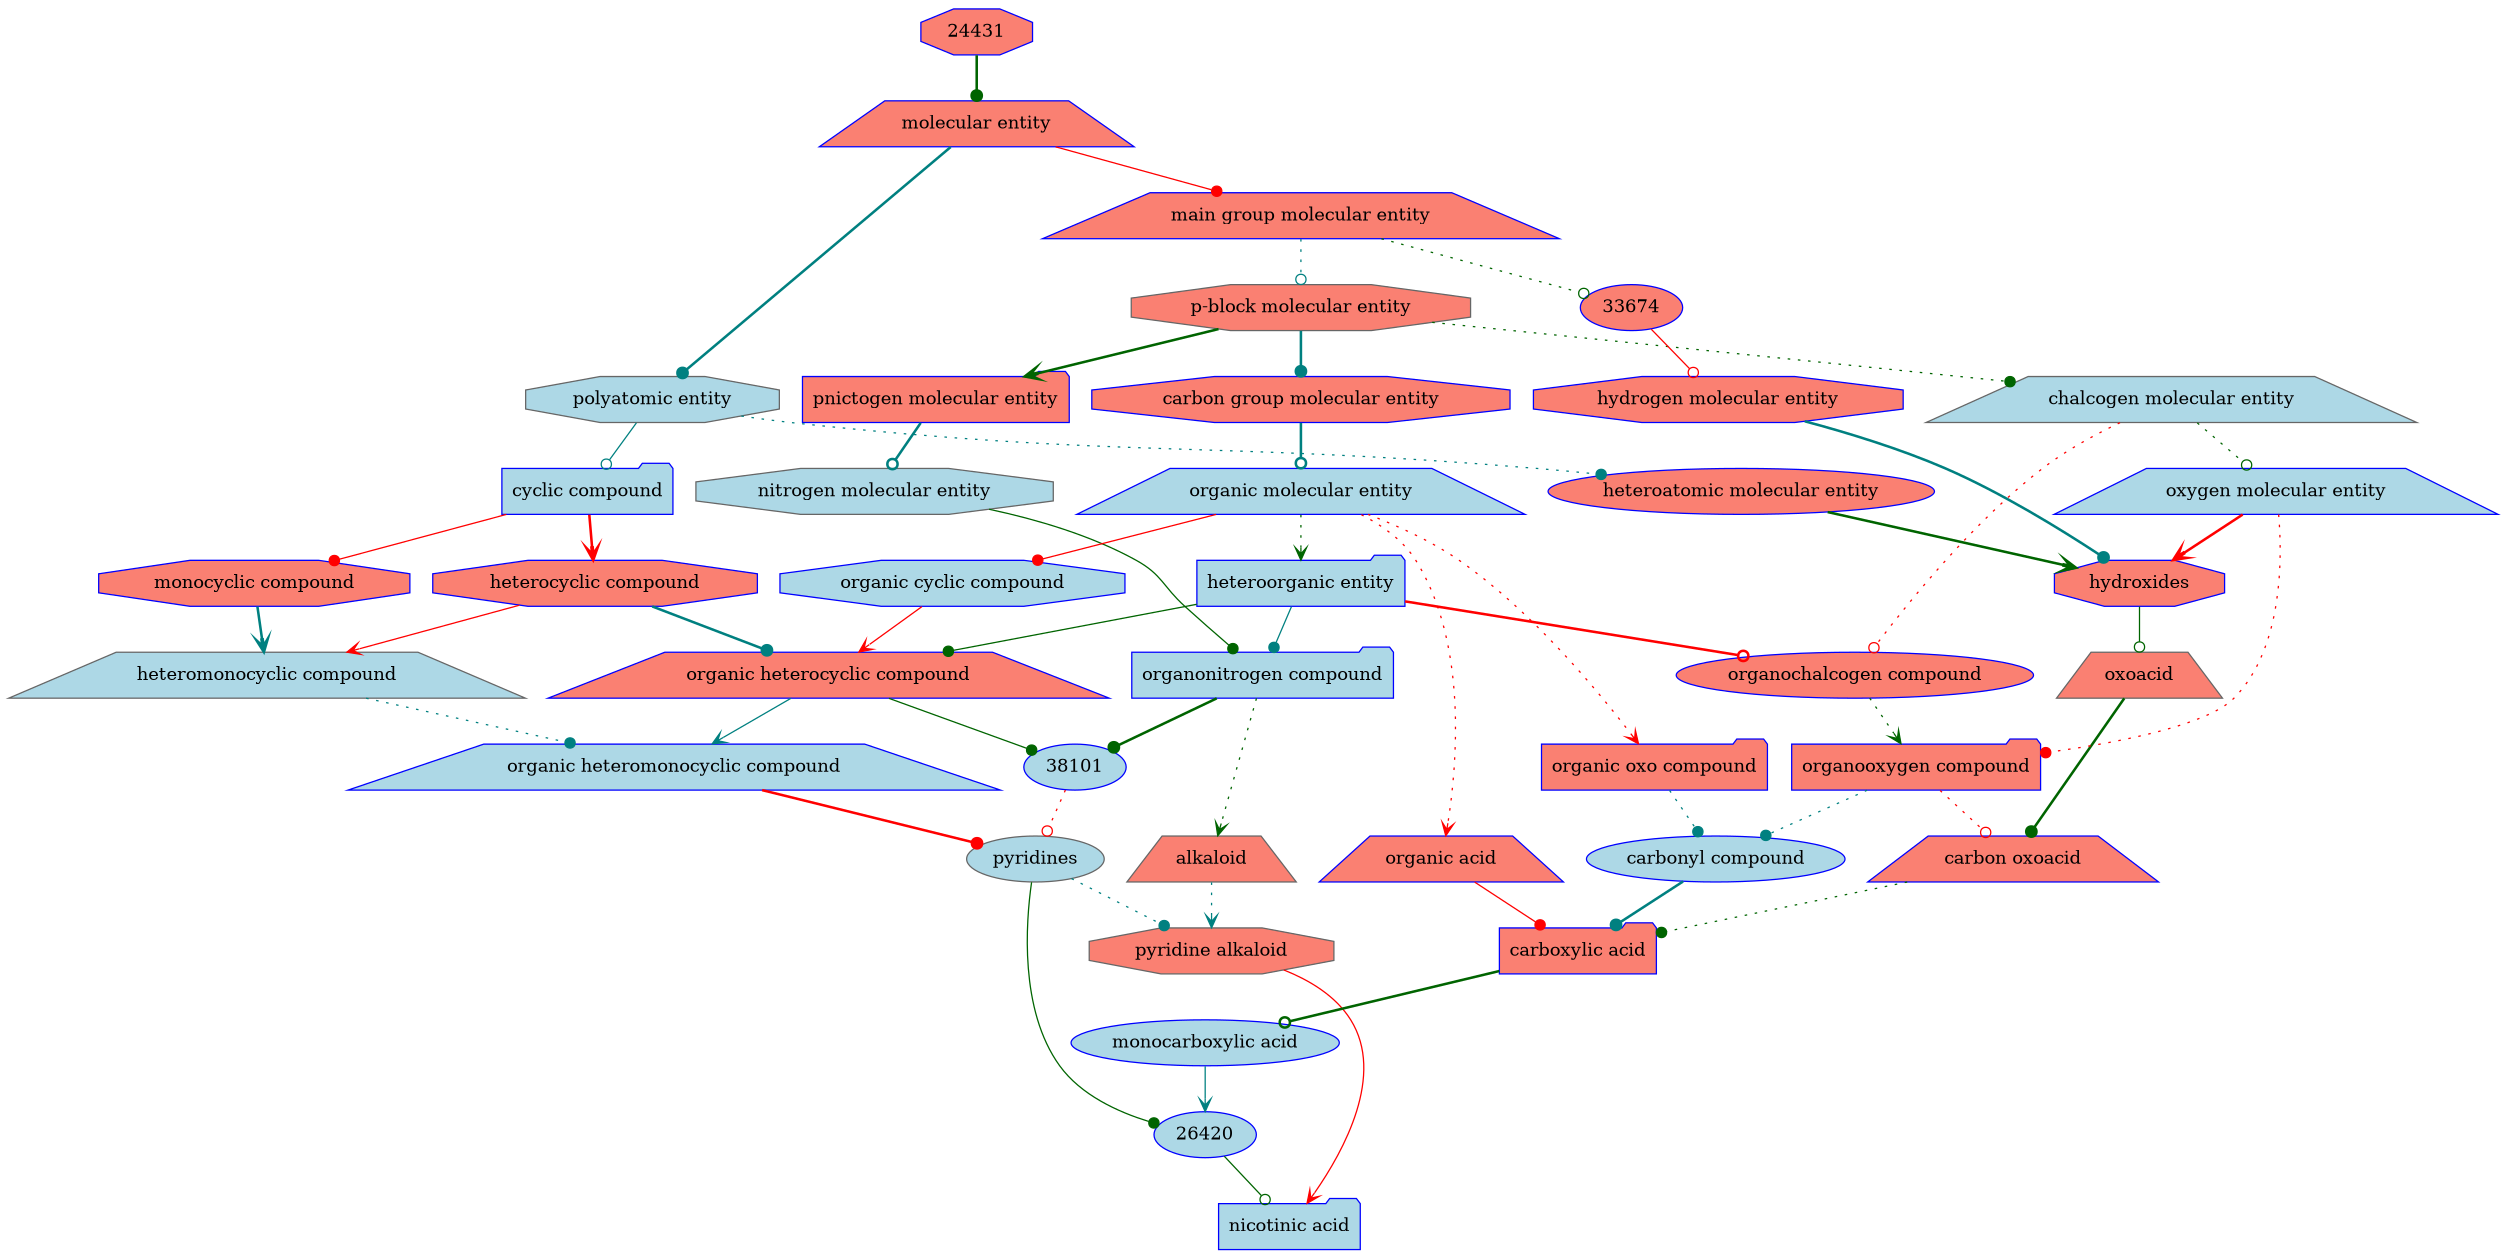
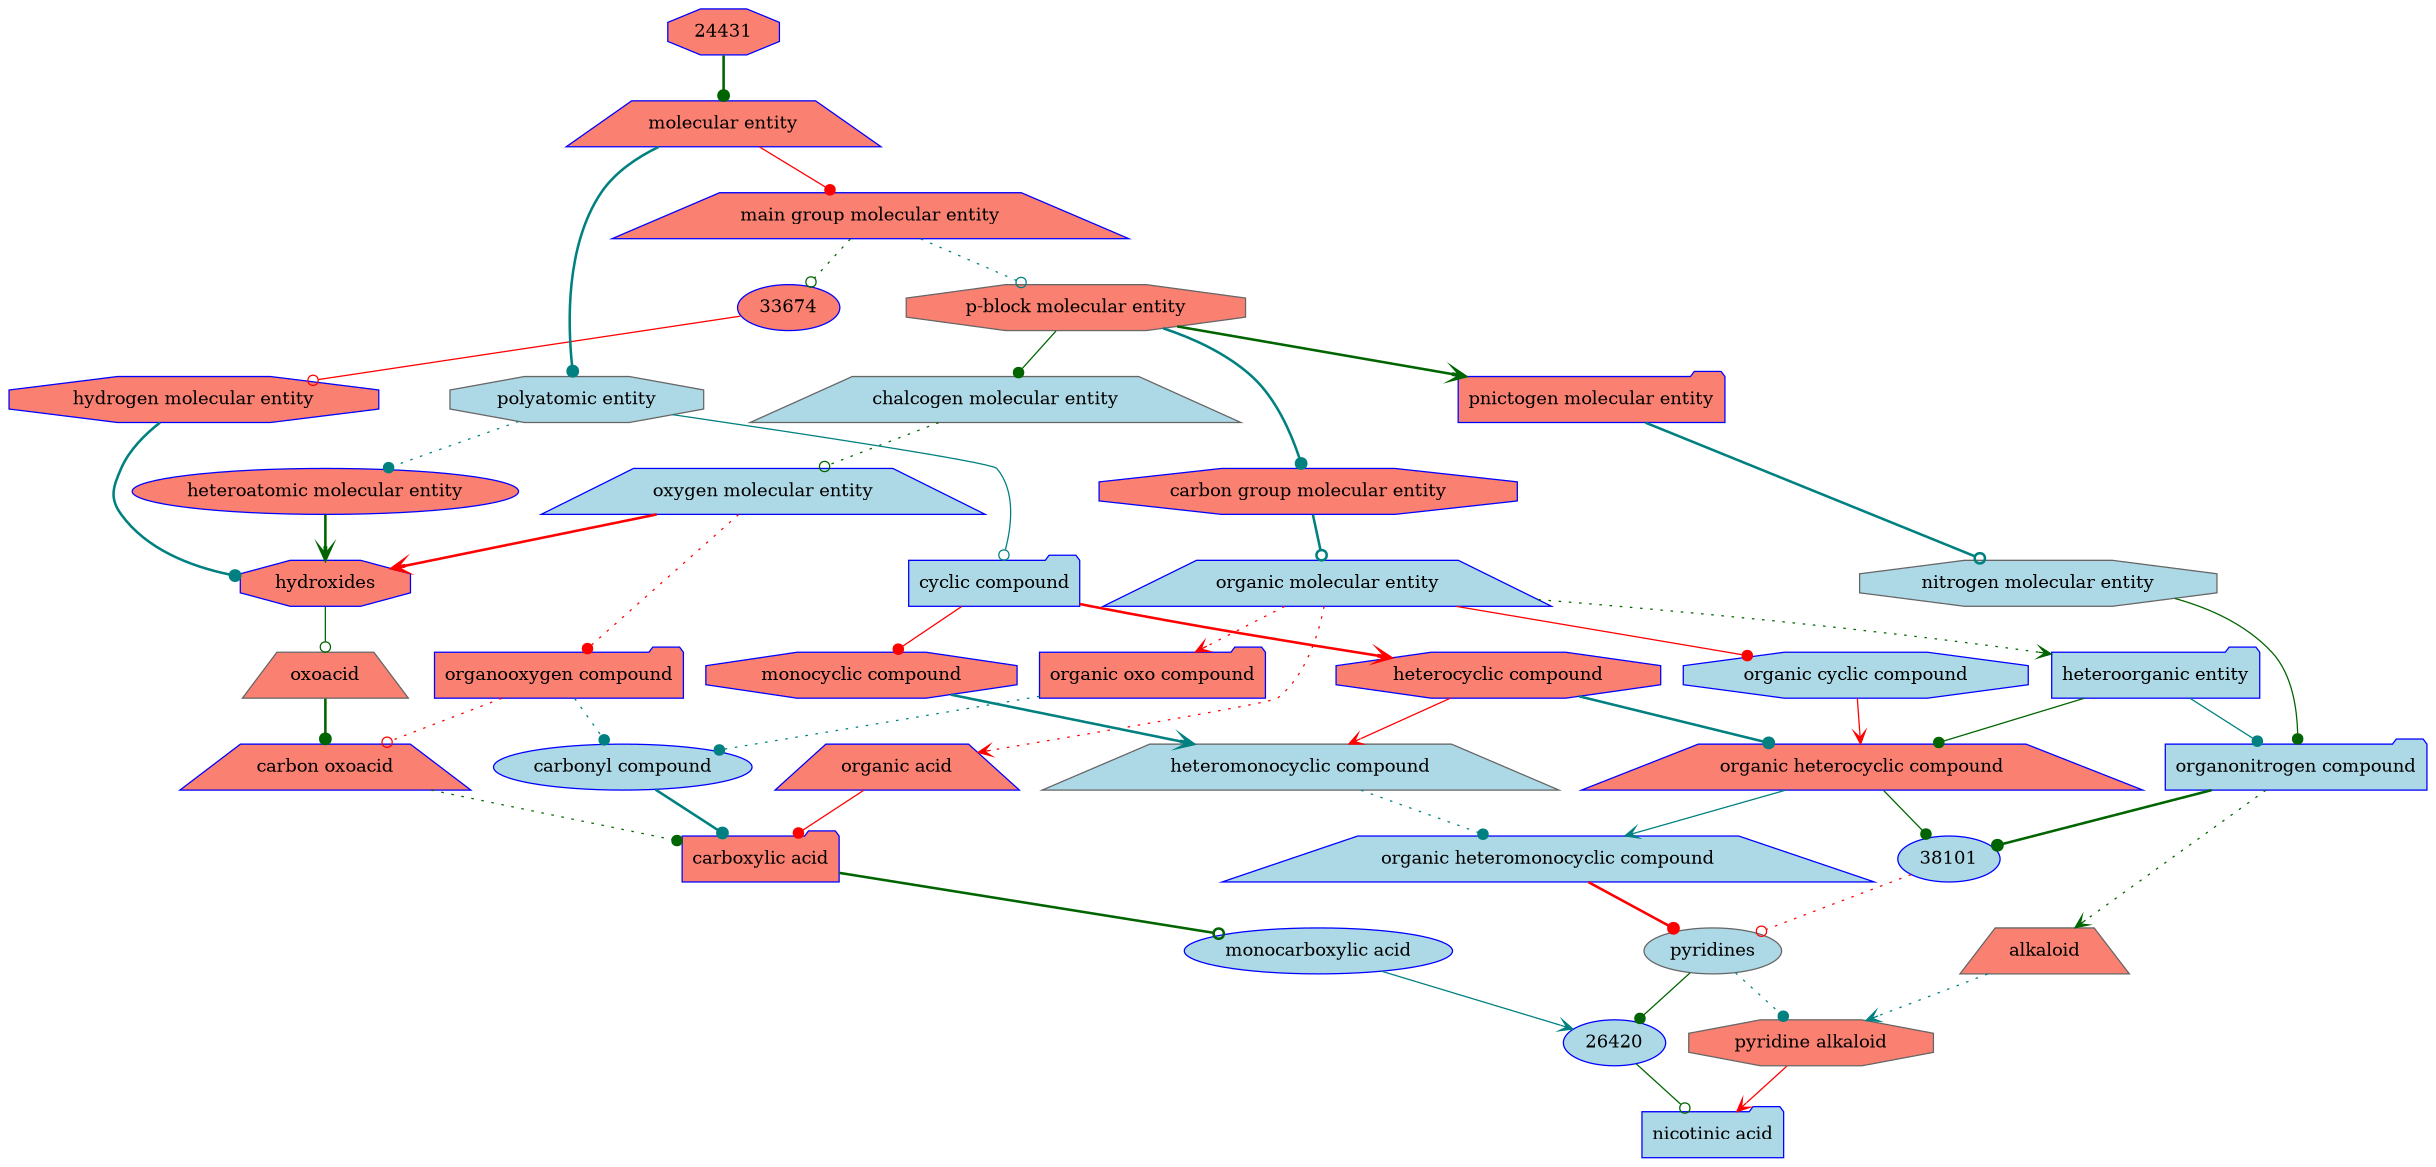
(1719, 352) -> (1039, 350)
(1855, 675) -> none
